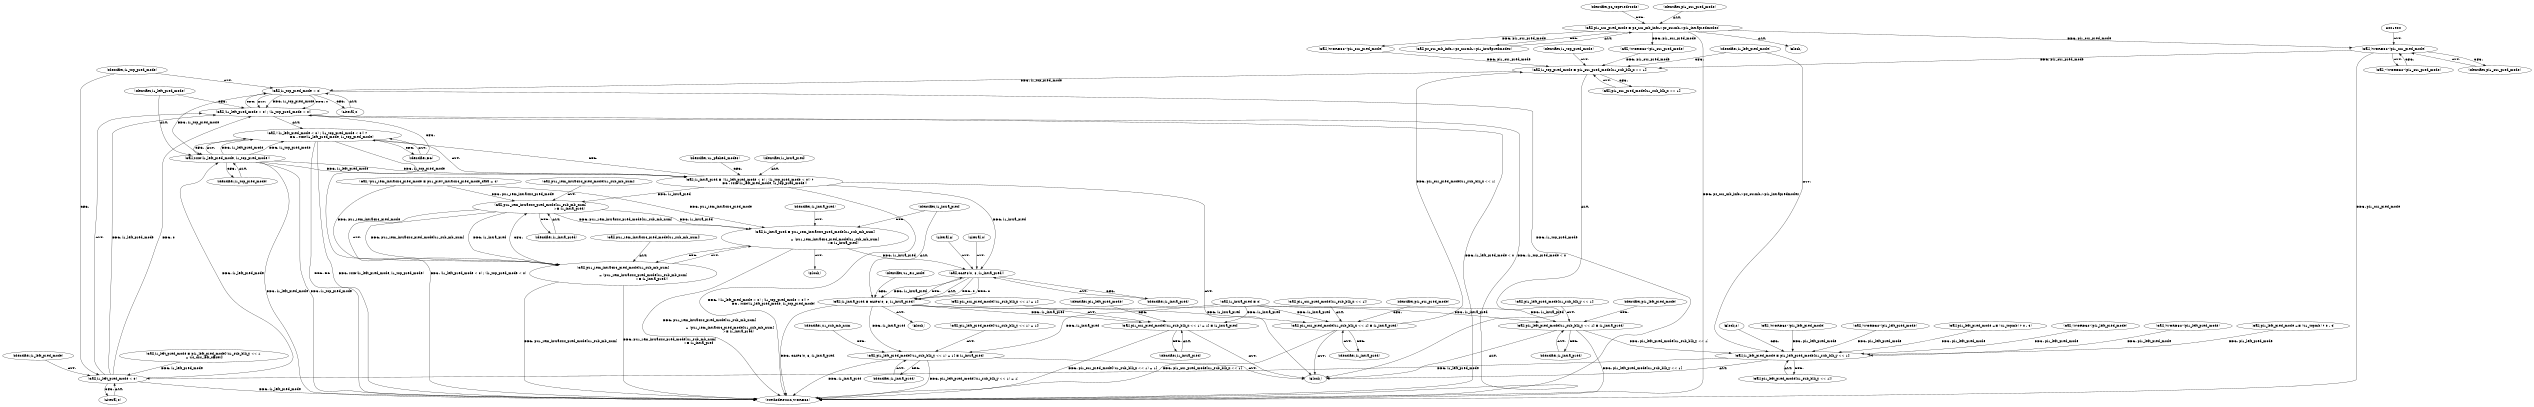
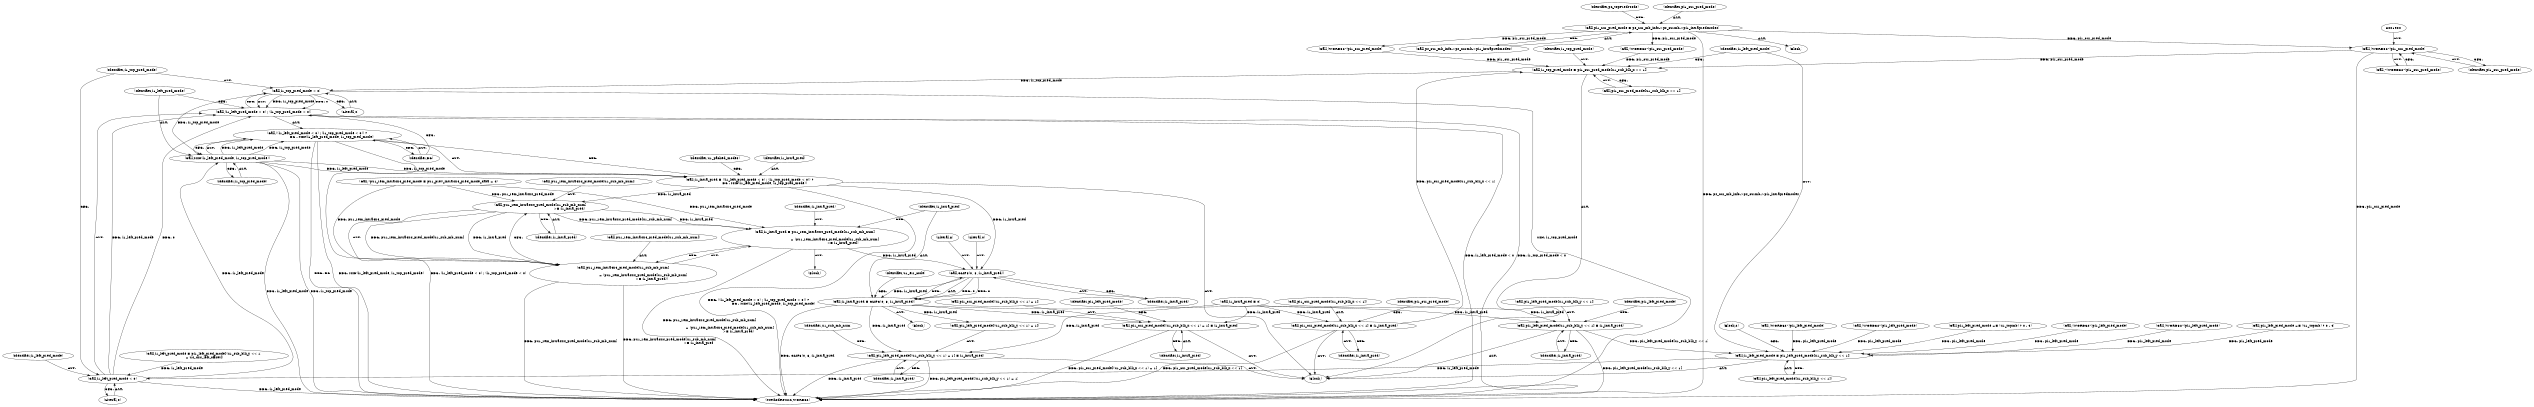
(1557, 238) -> (1557, 238)
(1167, 311) -> (928, 315)
